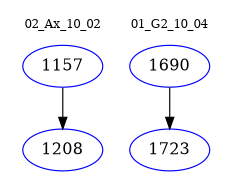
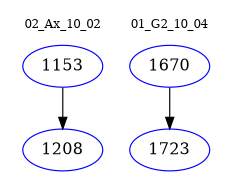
(63, 66) -> (63, 66)
(170, 66) -> (170, 66)
